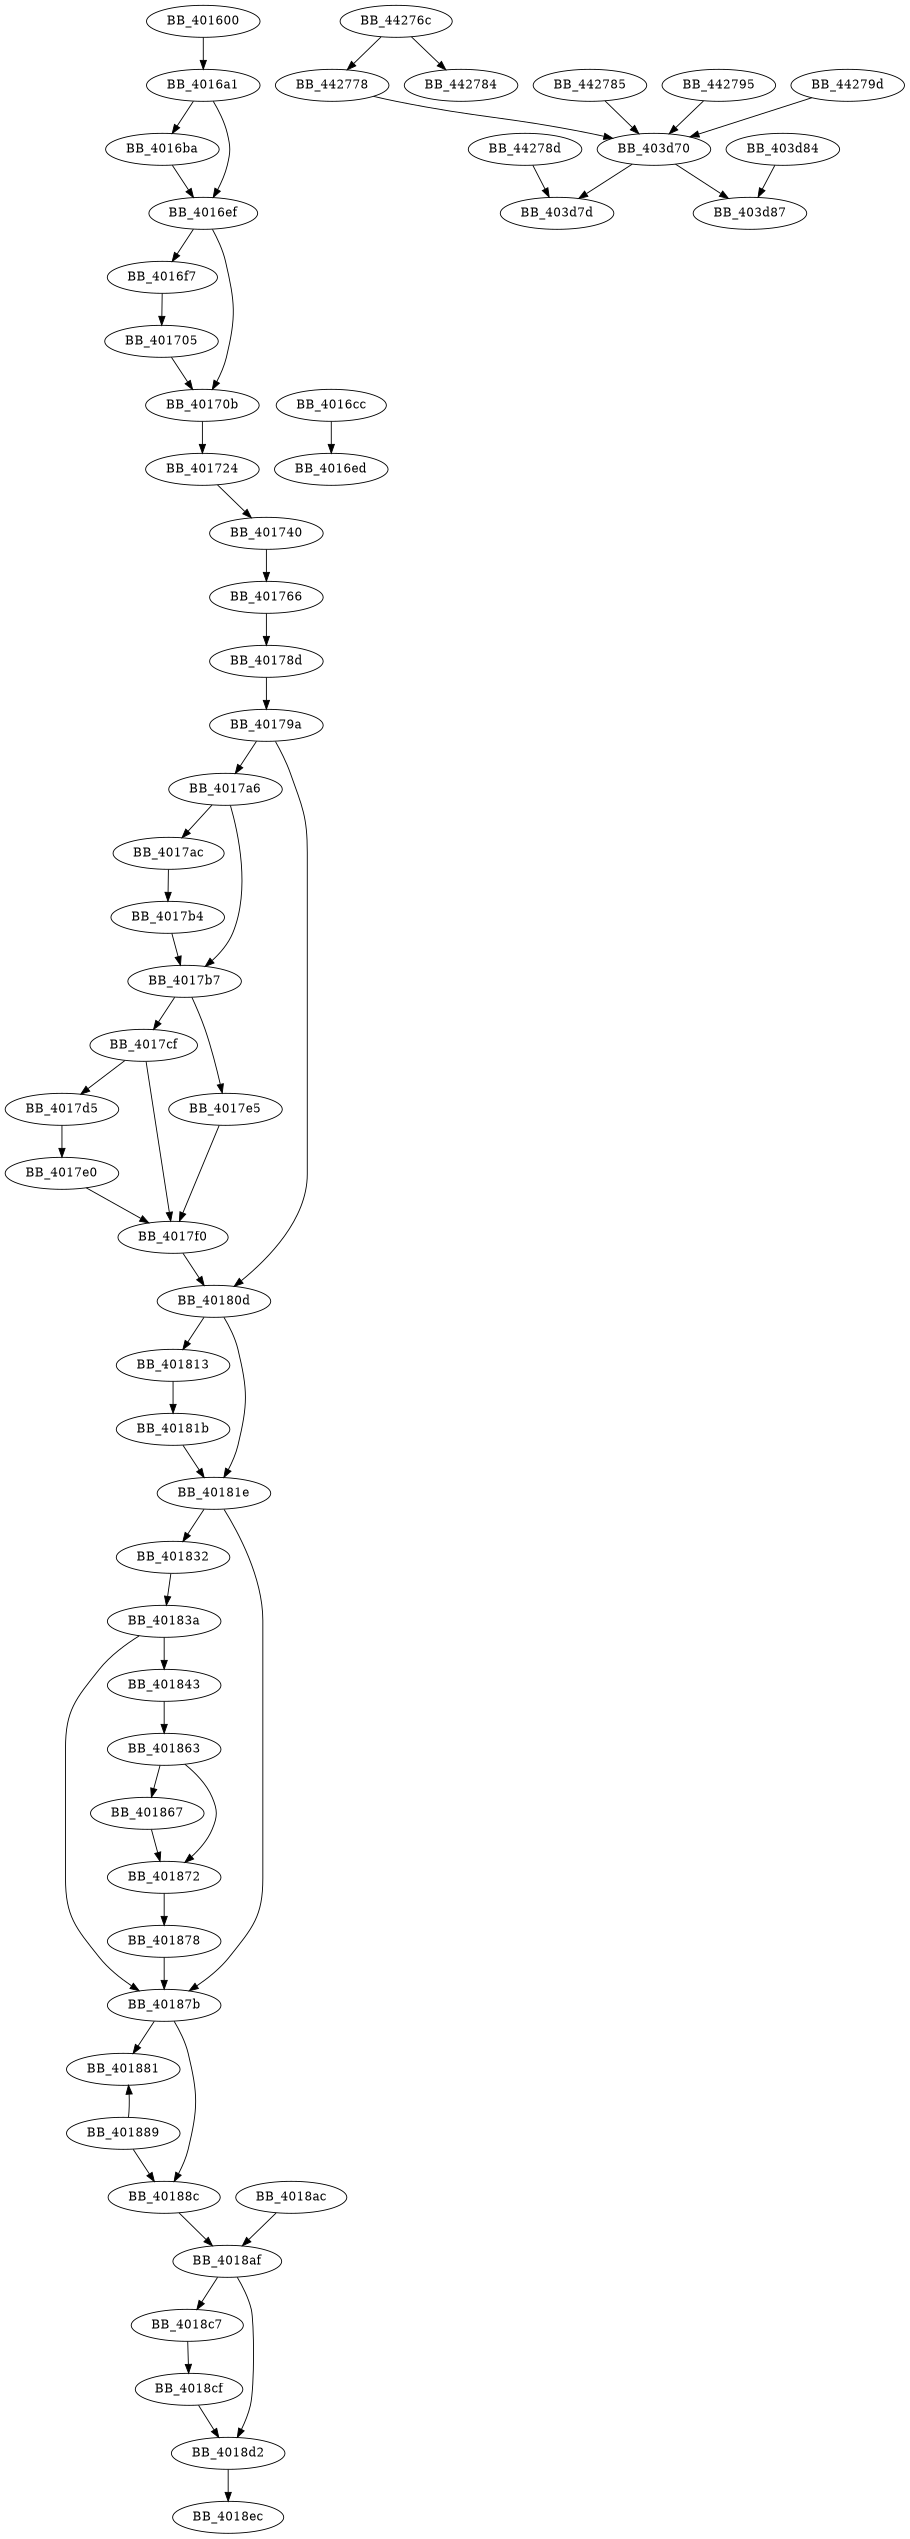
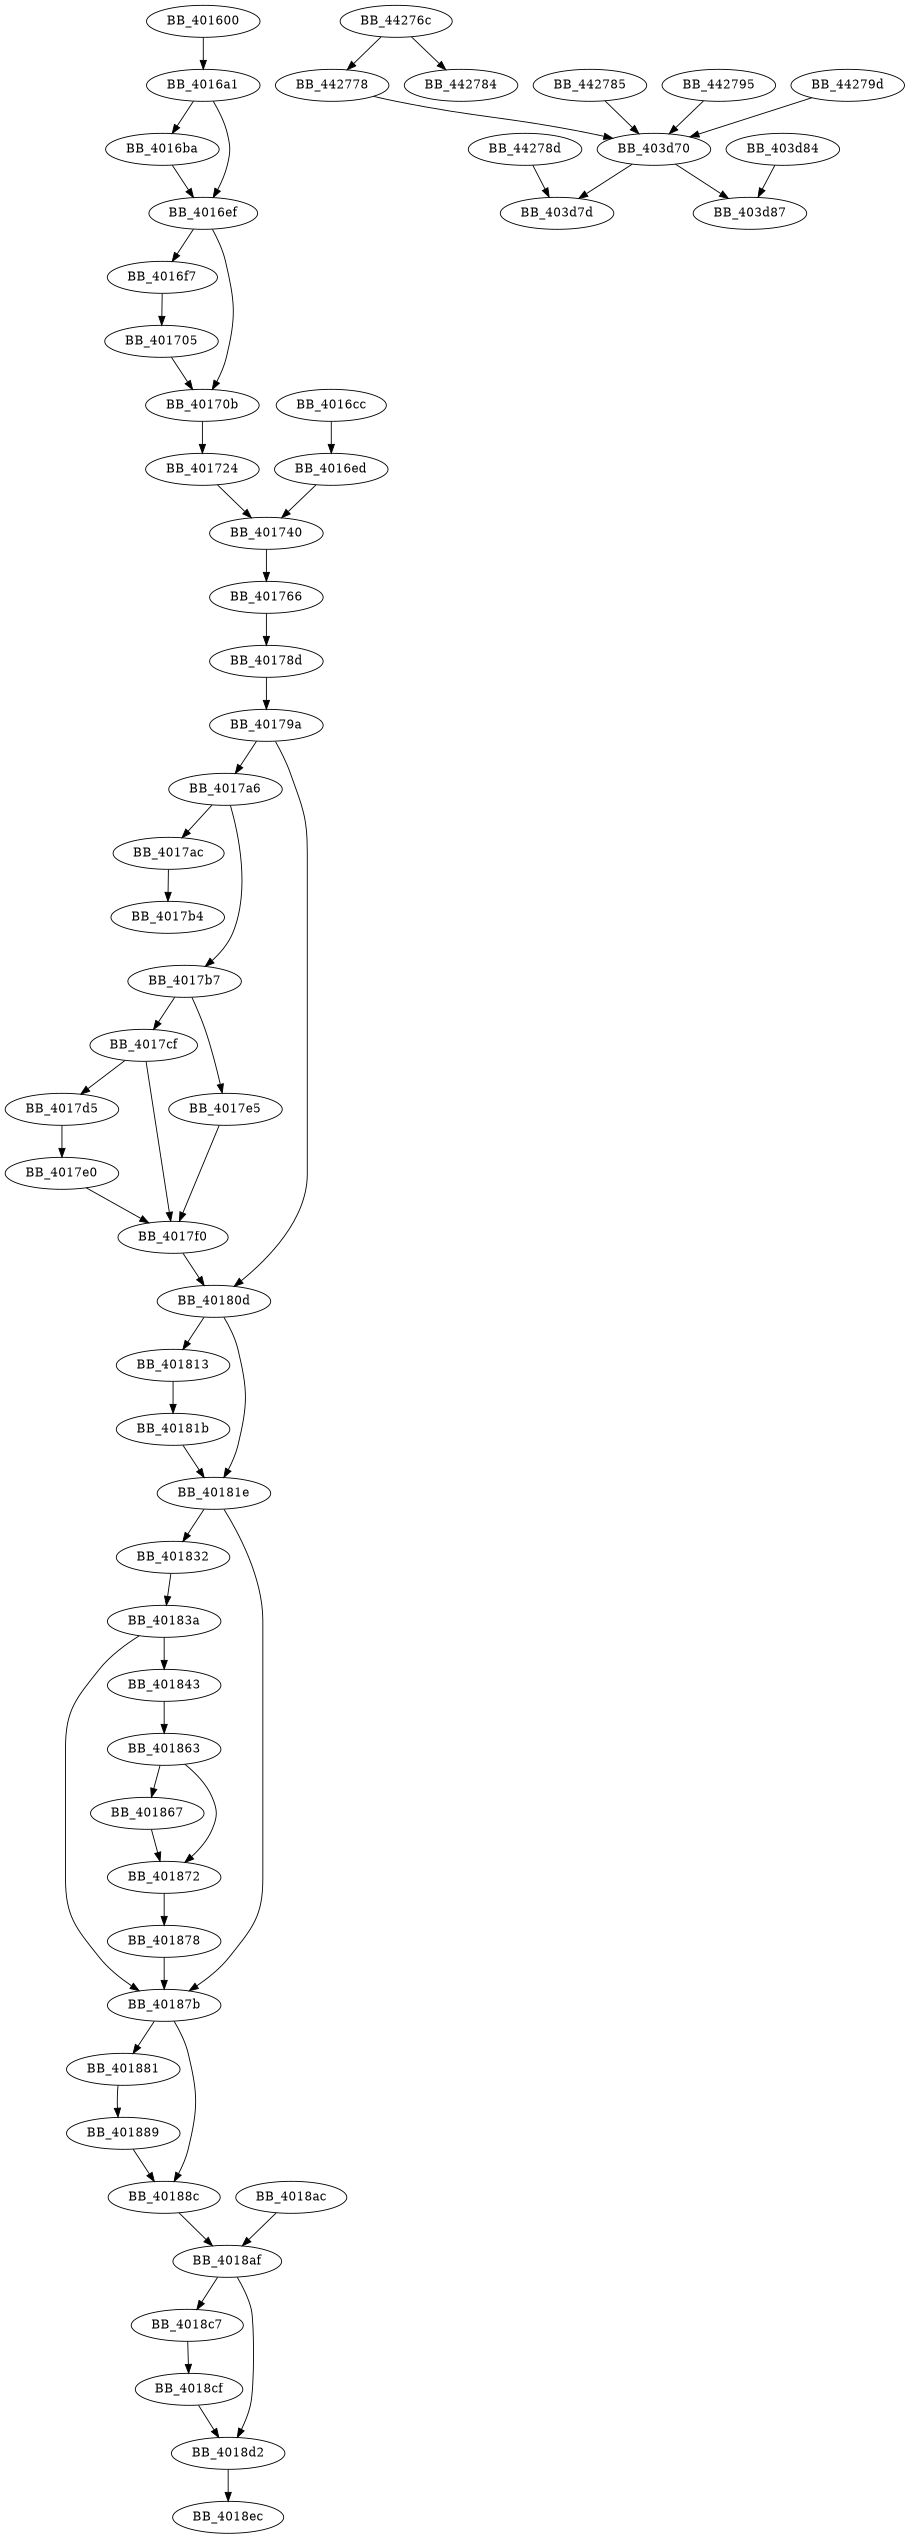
none -> (302, 498)
(175, 945) -> none
(129, 2106) -> (117, 2097)
